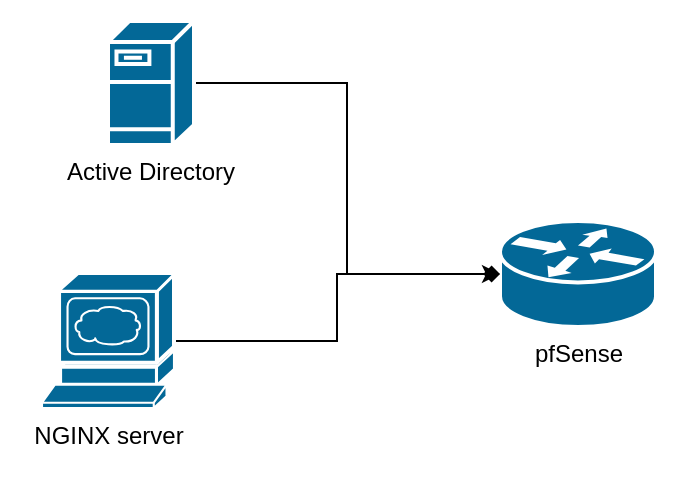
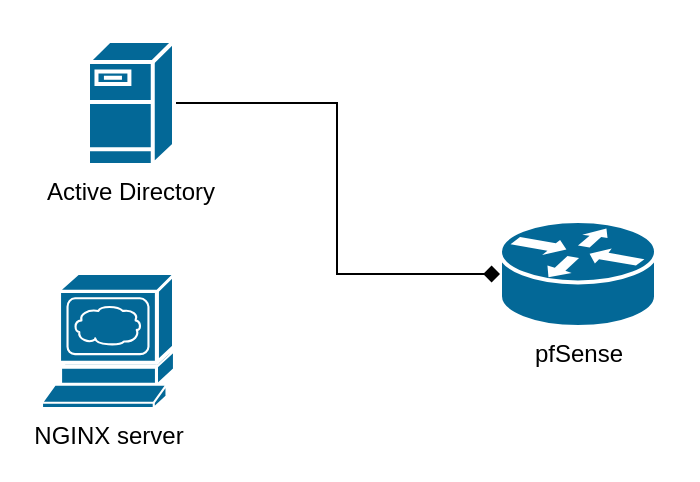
(151, 83) -> (131, 103)
(287, 341) -> none
